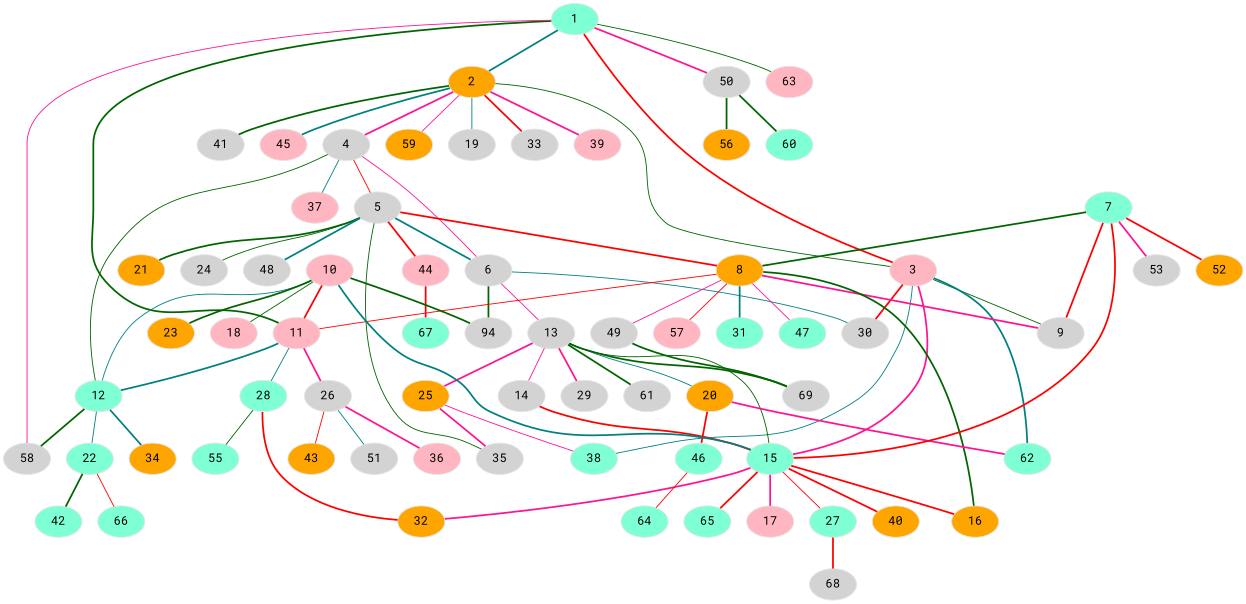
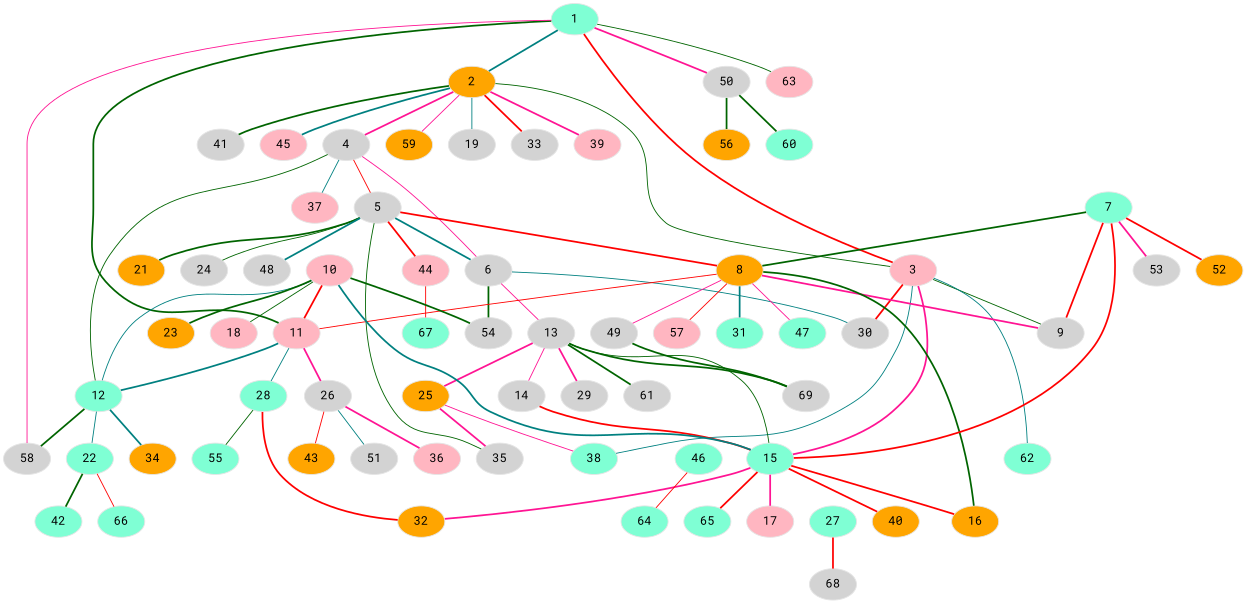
(426, 299) -> (426, 299)
(488, 333) -> (488, 333)
(1007, 344) -> (1007, 344)
(710, 396) -> none
(801, 490) -> none
